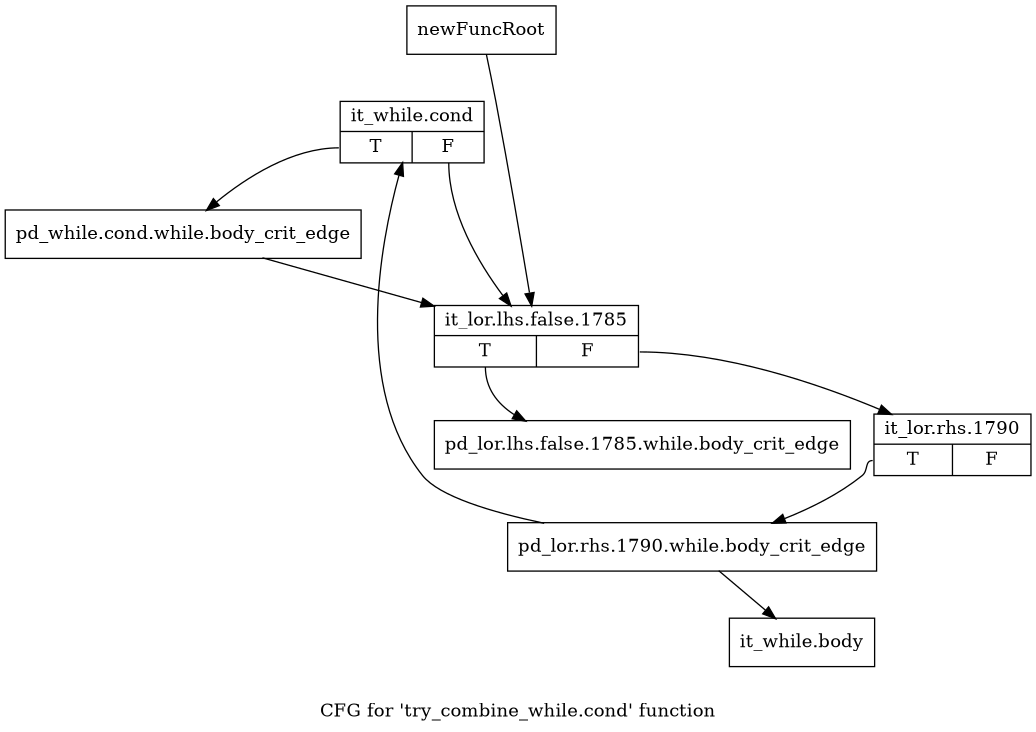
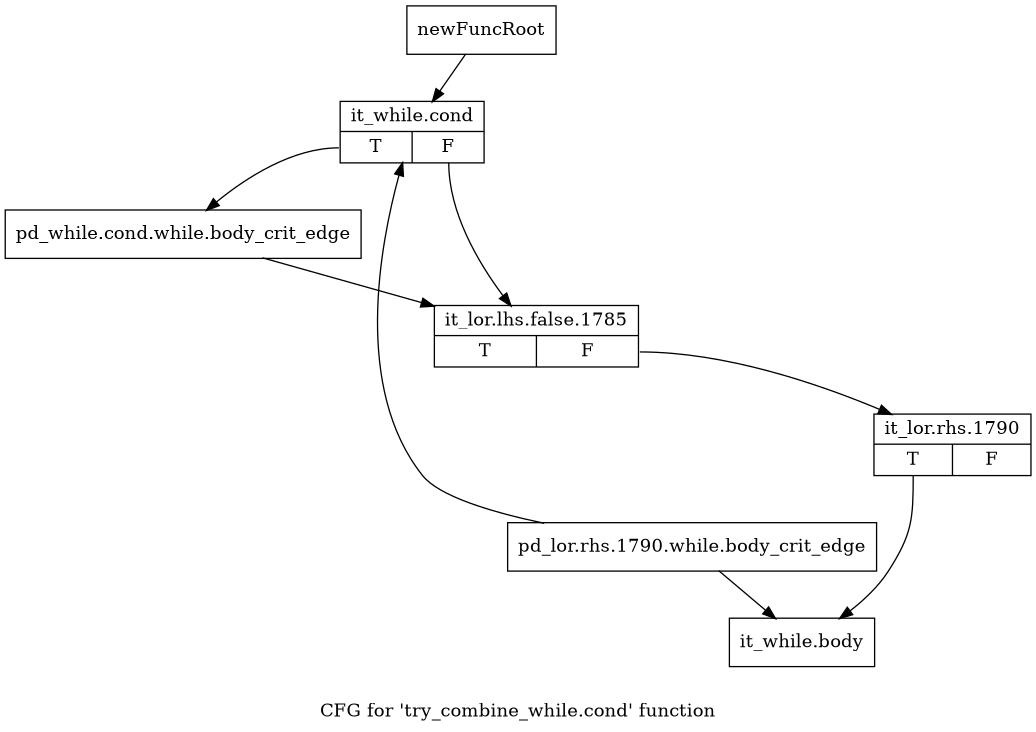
(509, 173) -> (453, 73)
(642, 445) -> none
(834, 495) -> (900, 551)
